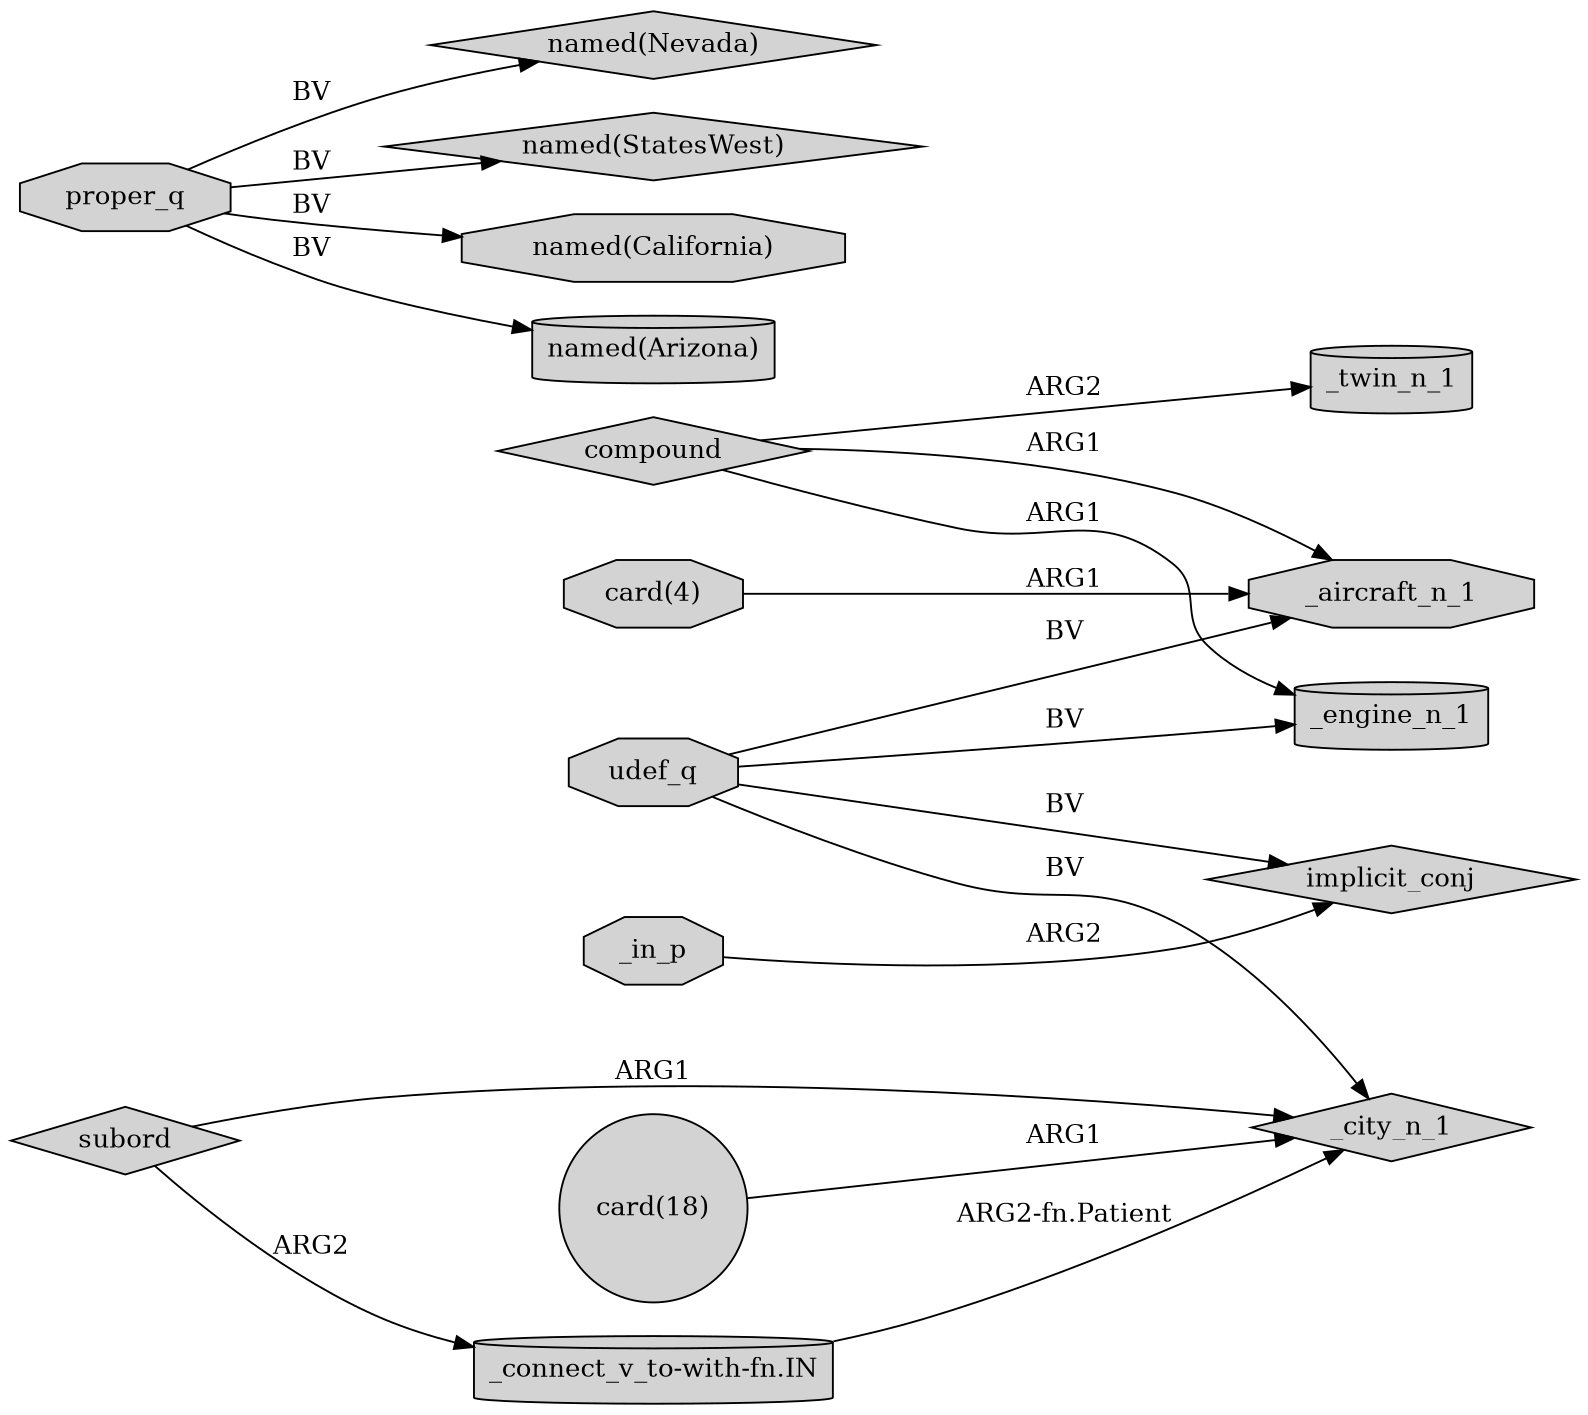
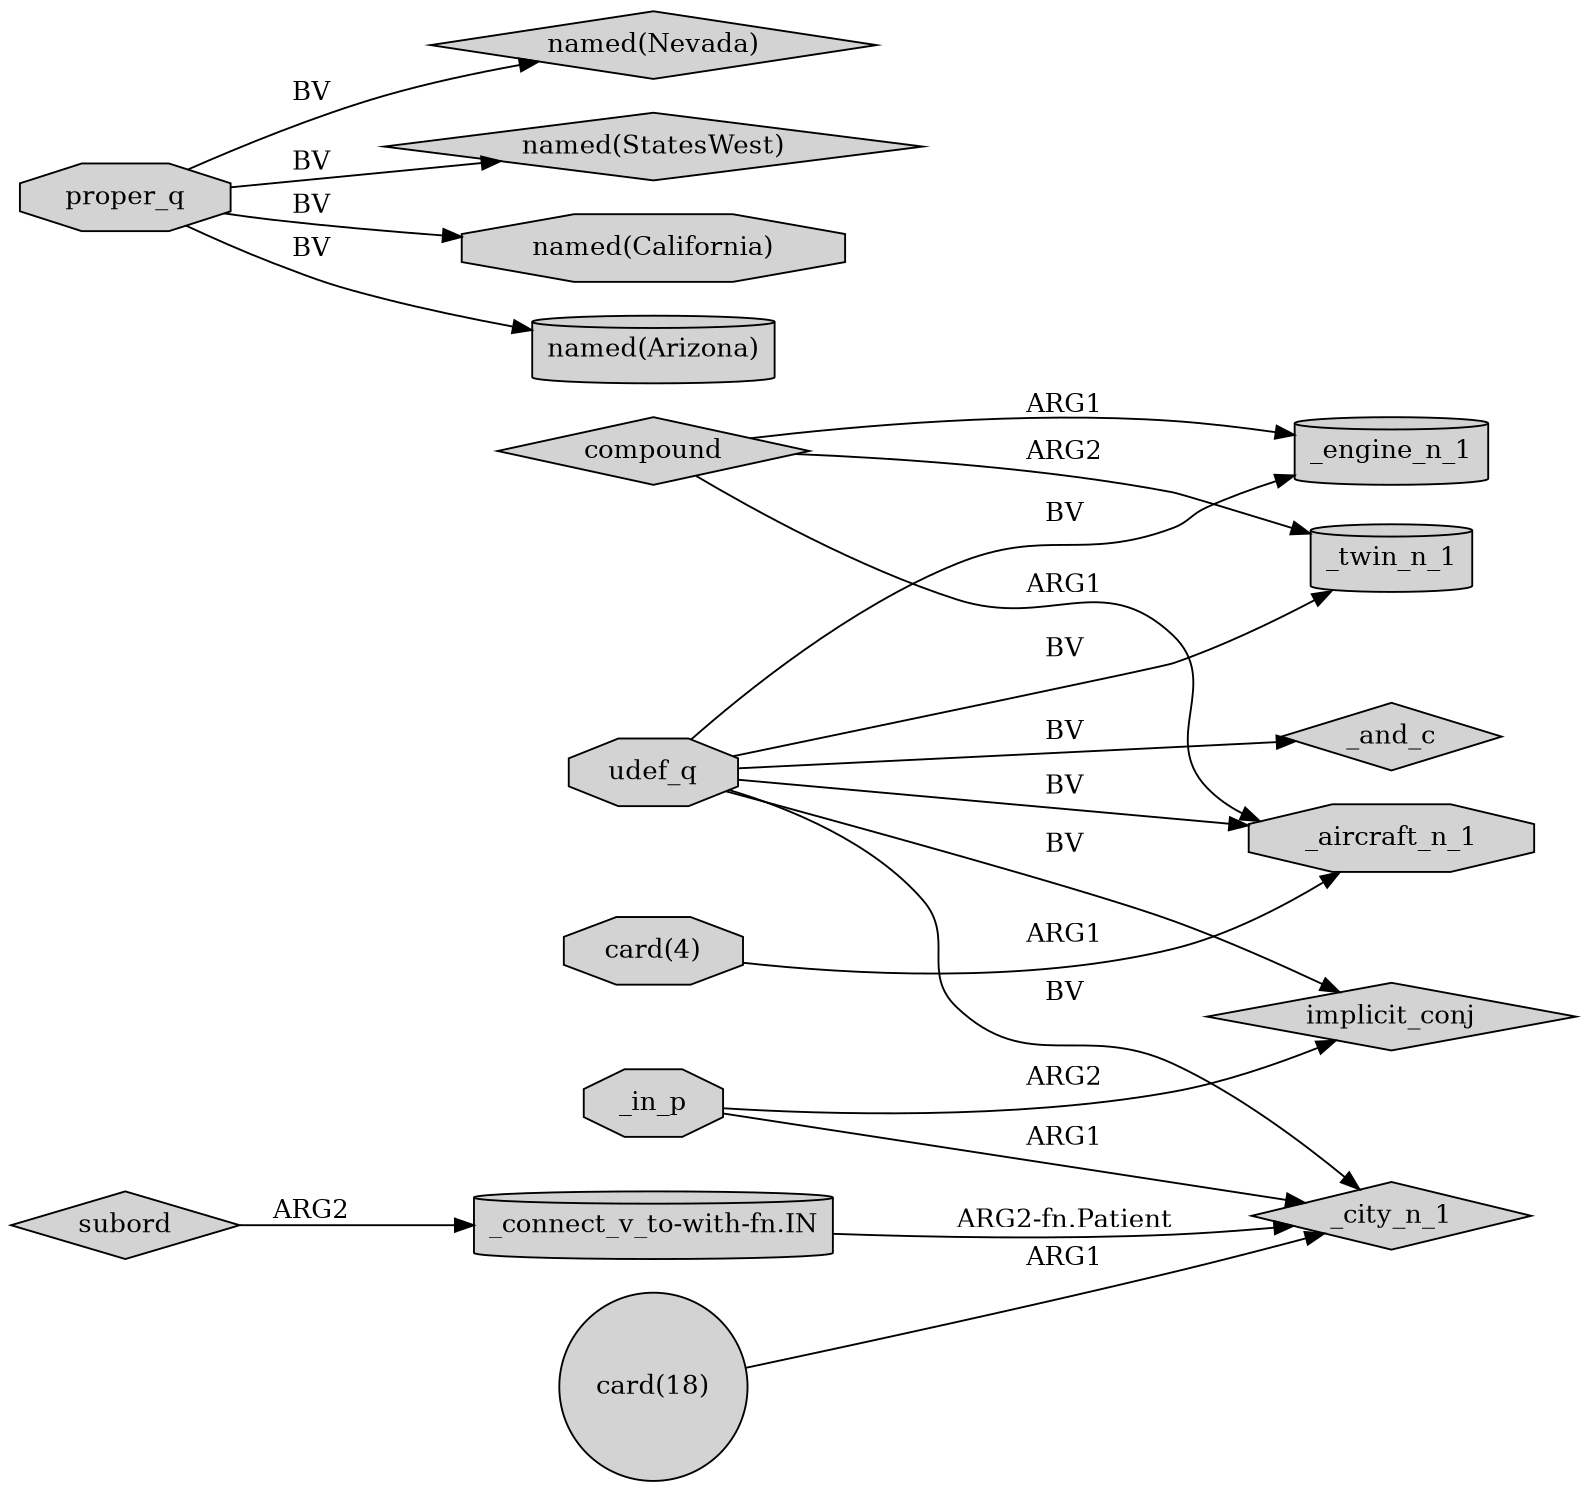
none -> (1029, 694)
none -> (1391, 737)
(732, 1087) -> (1005, 1157)
